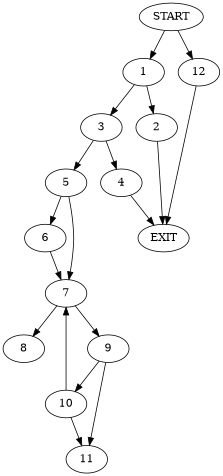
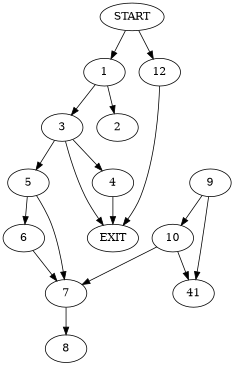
(160, 179) -> (79, 182)
(85, 318) -> none
(87, 459) -> (194, 293)
